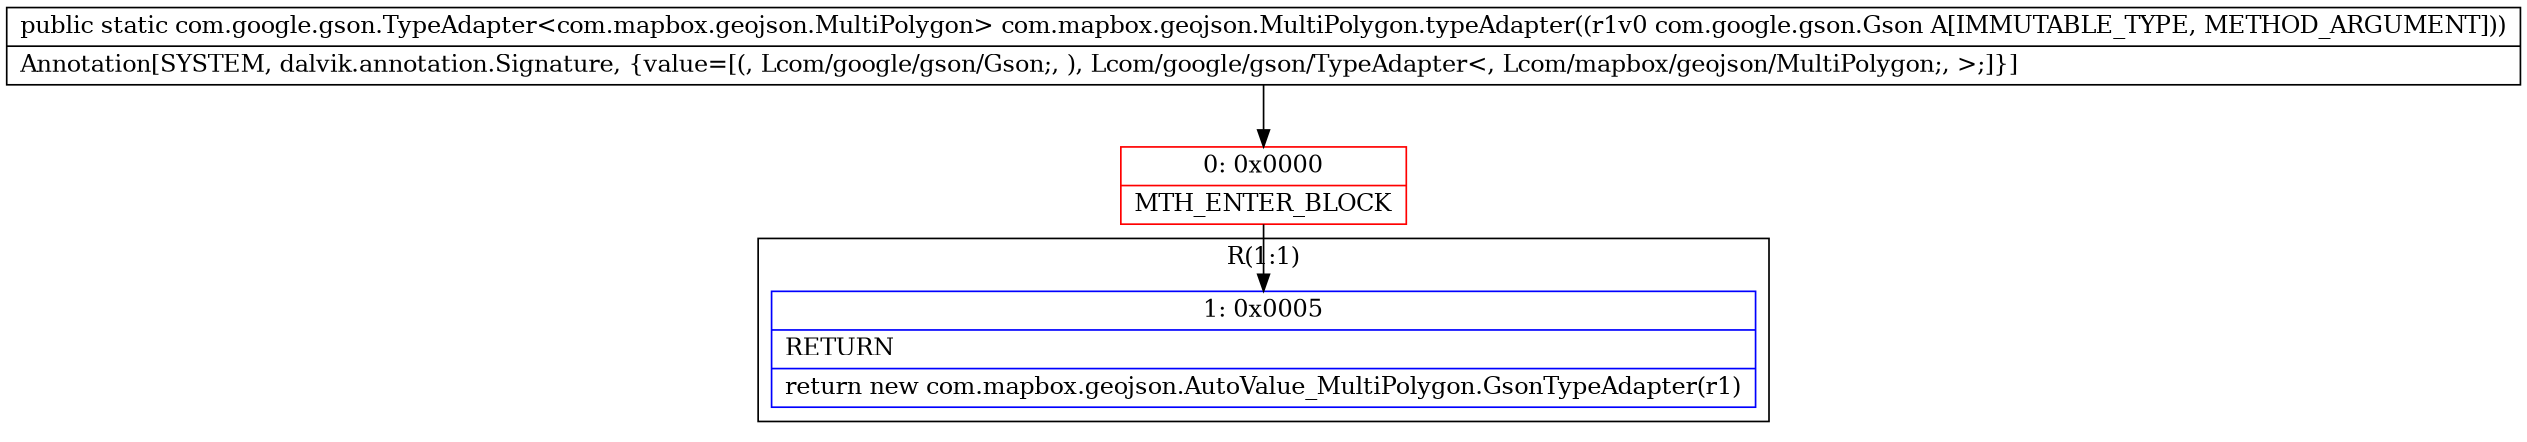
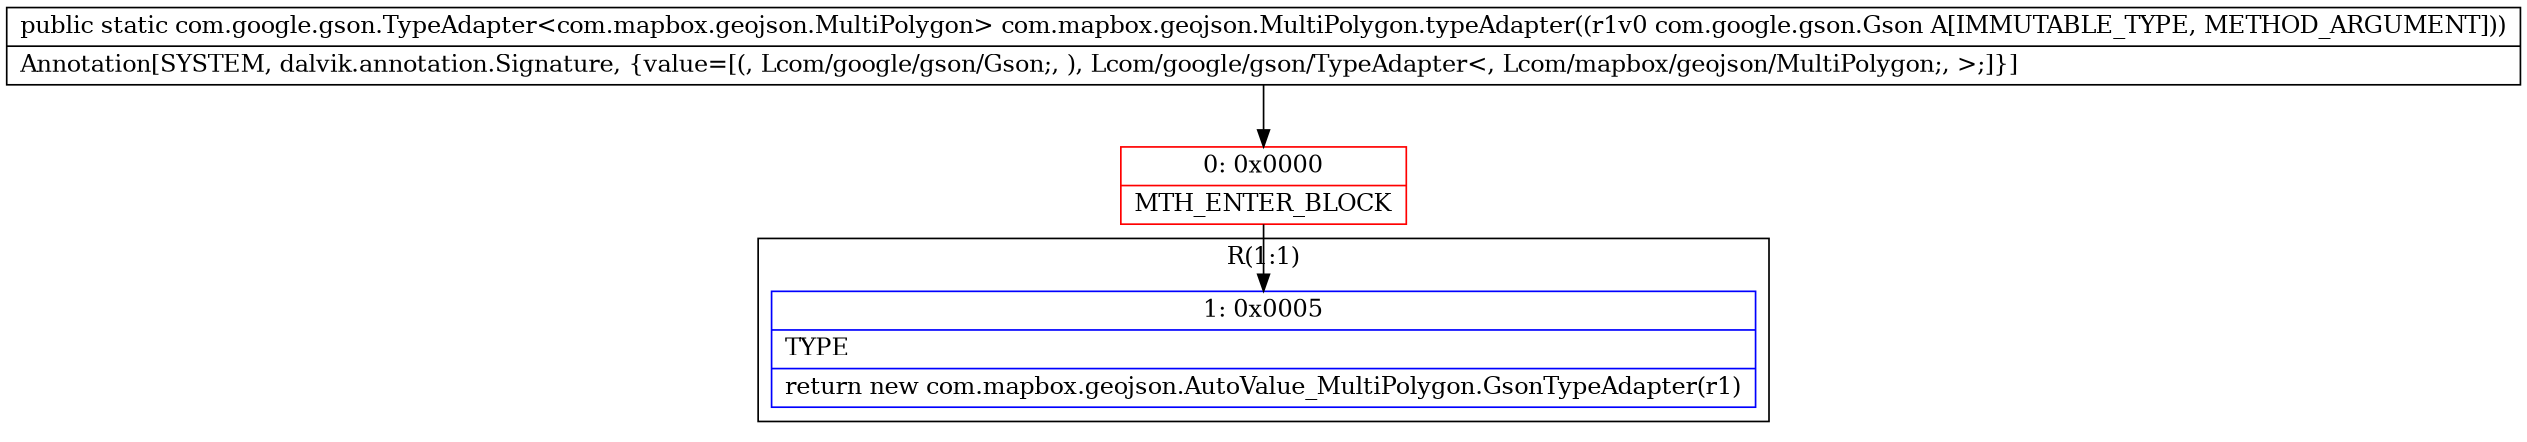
(840, 348) -> (818, 348)
